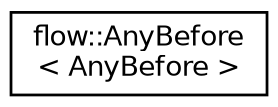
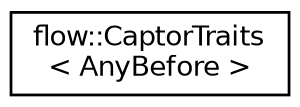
(139, 54) -> (150, 54)
